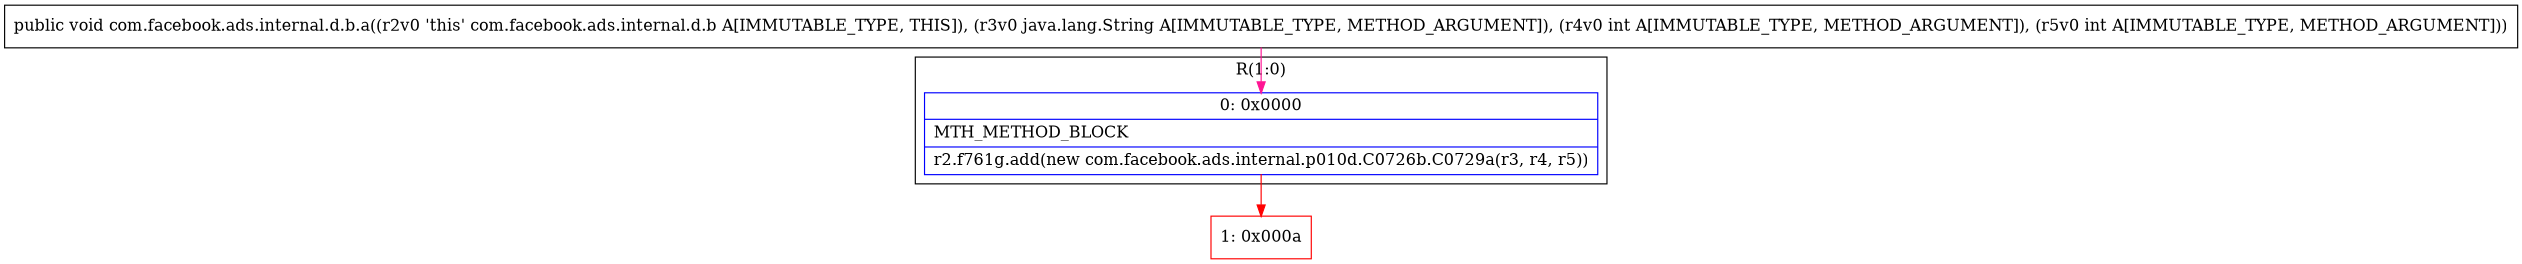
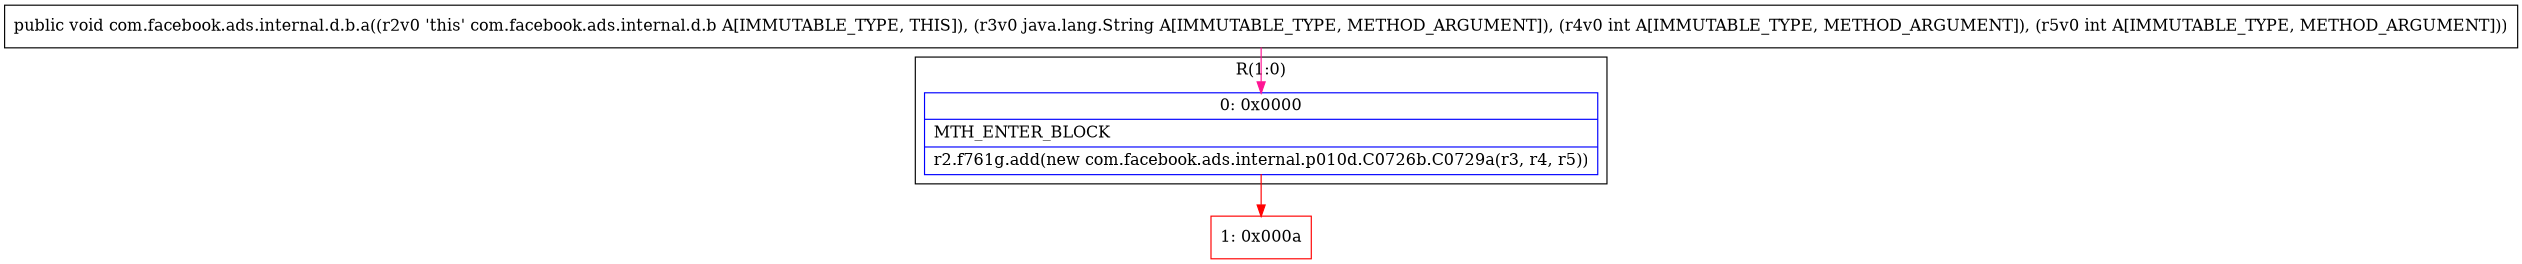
(1031, 133) -> (1023, 133)
